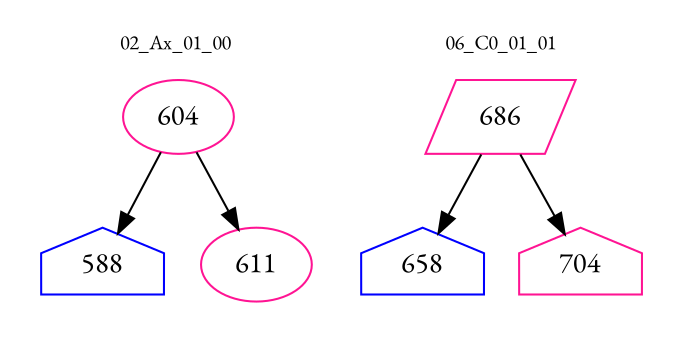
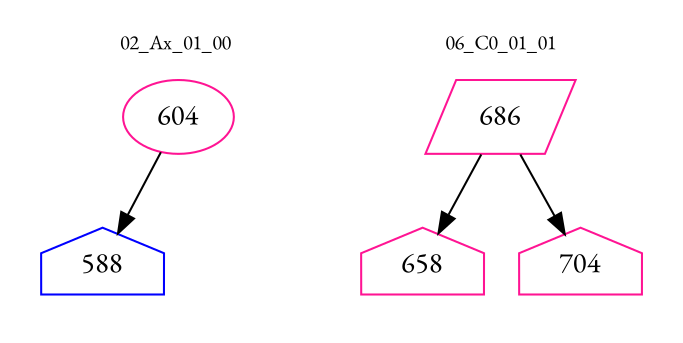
(256, 265) -> none
(423, 265) -> (423, 265)
